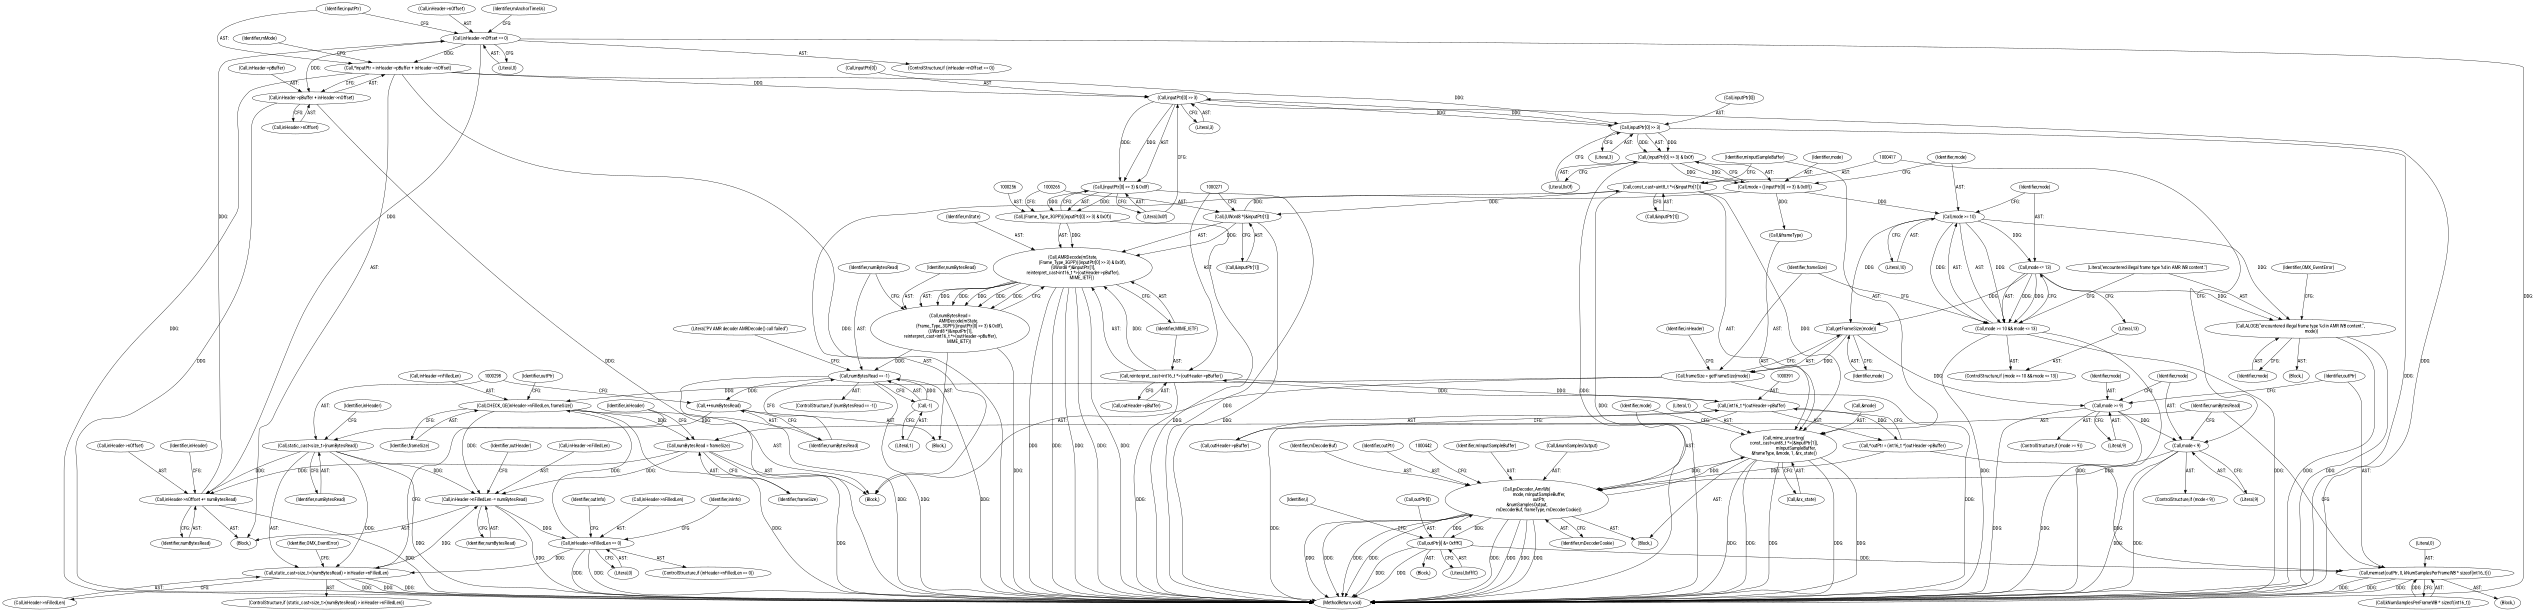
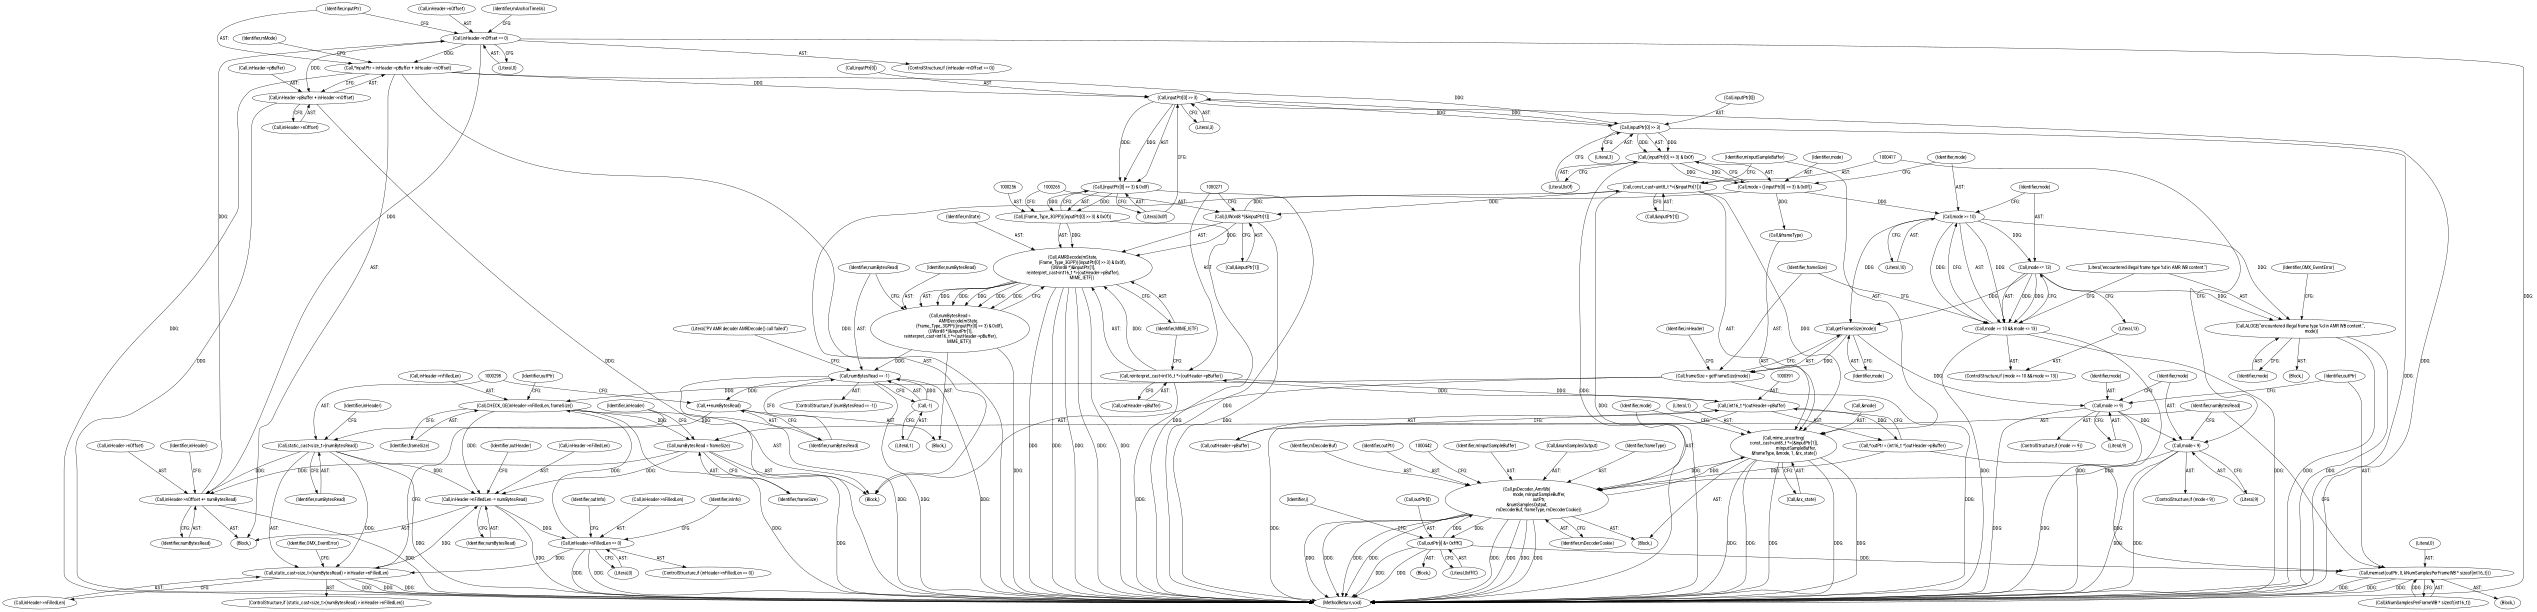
(1958, 268) -> (1958, 268)
(1178, 361) -> (1178, 361)
none -> (1646, 446)
